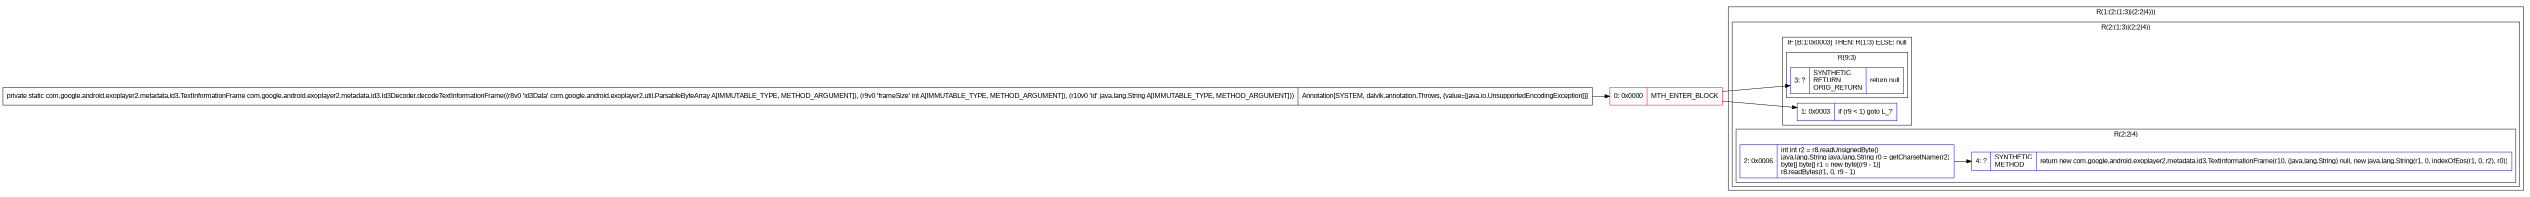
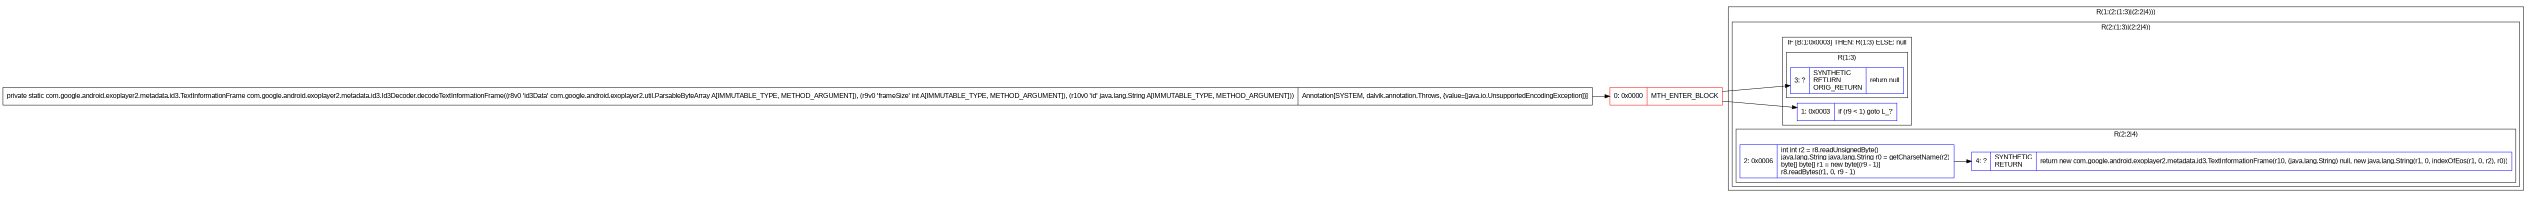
(1847, 58) -> (1847, 58)
(2010, 165) -> (2009, 165)
